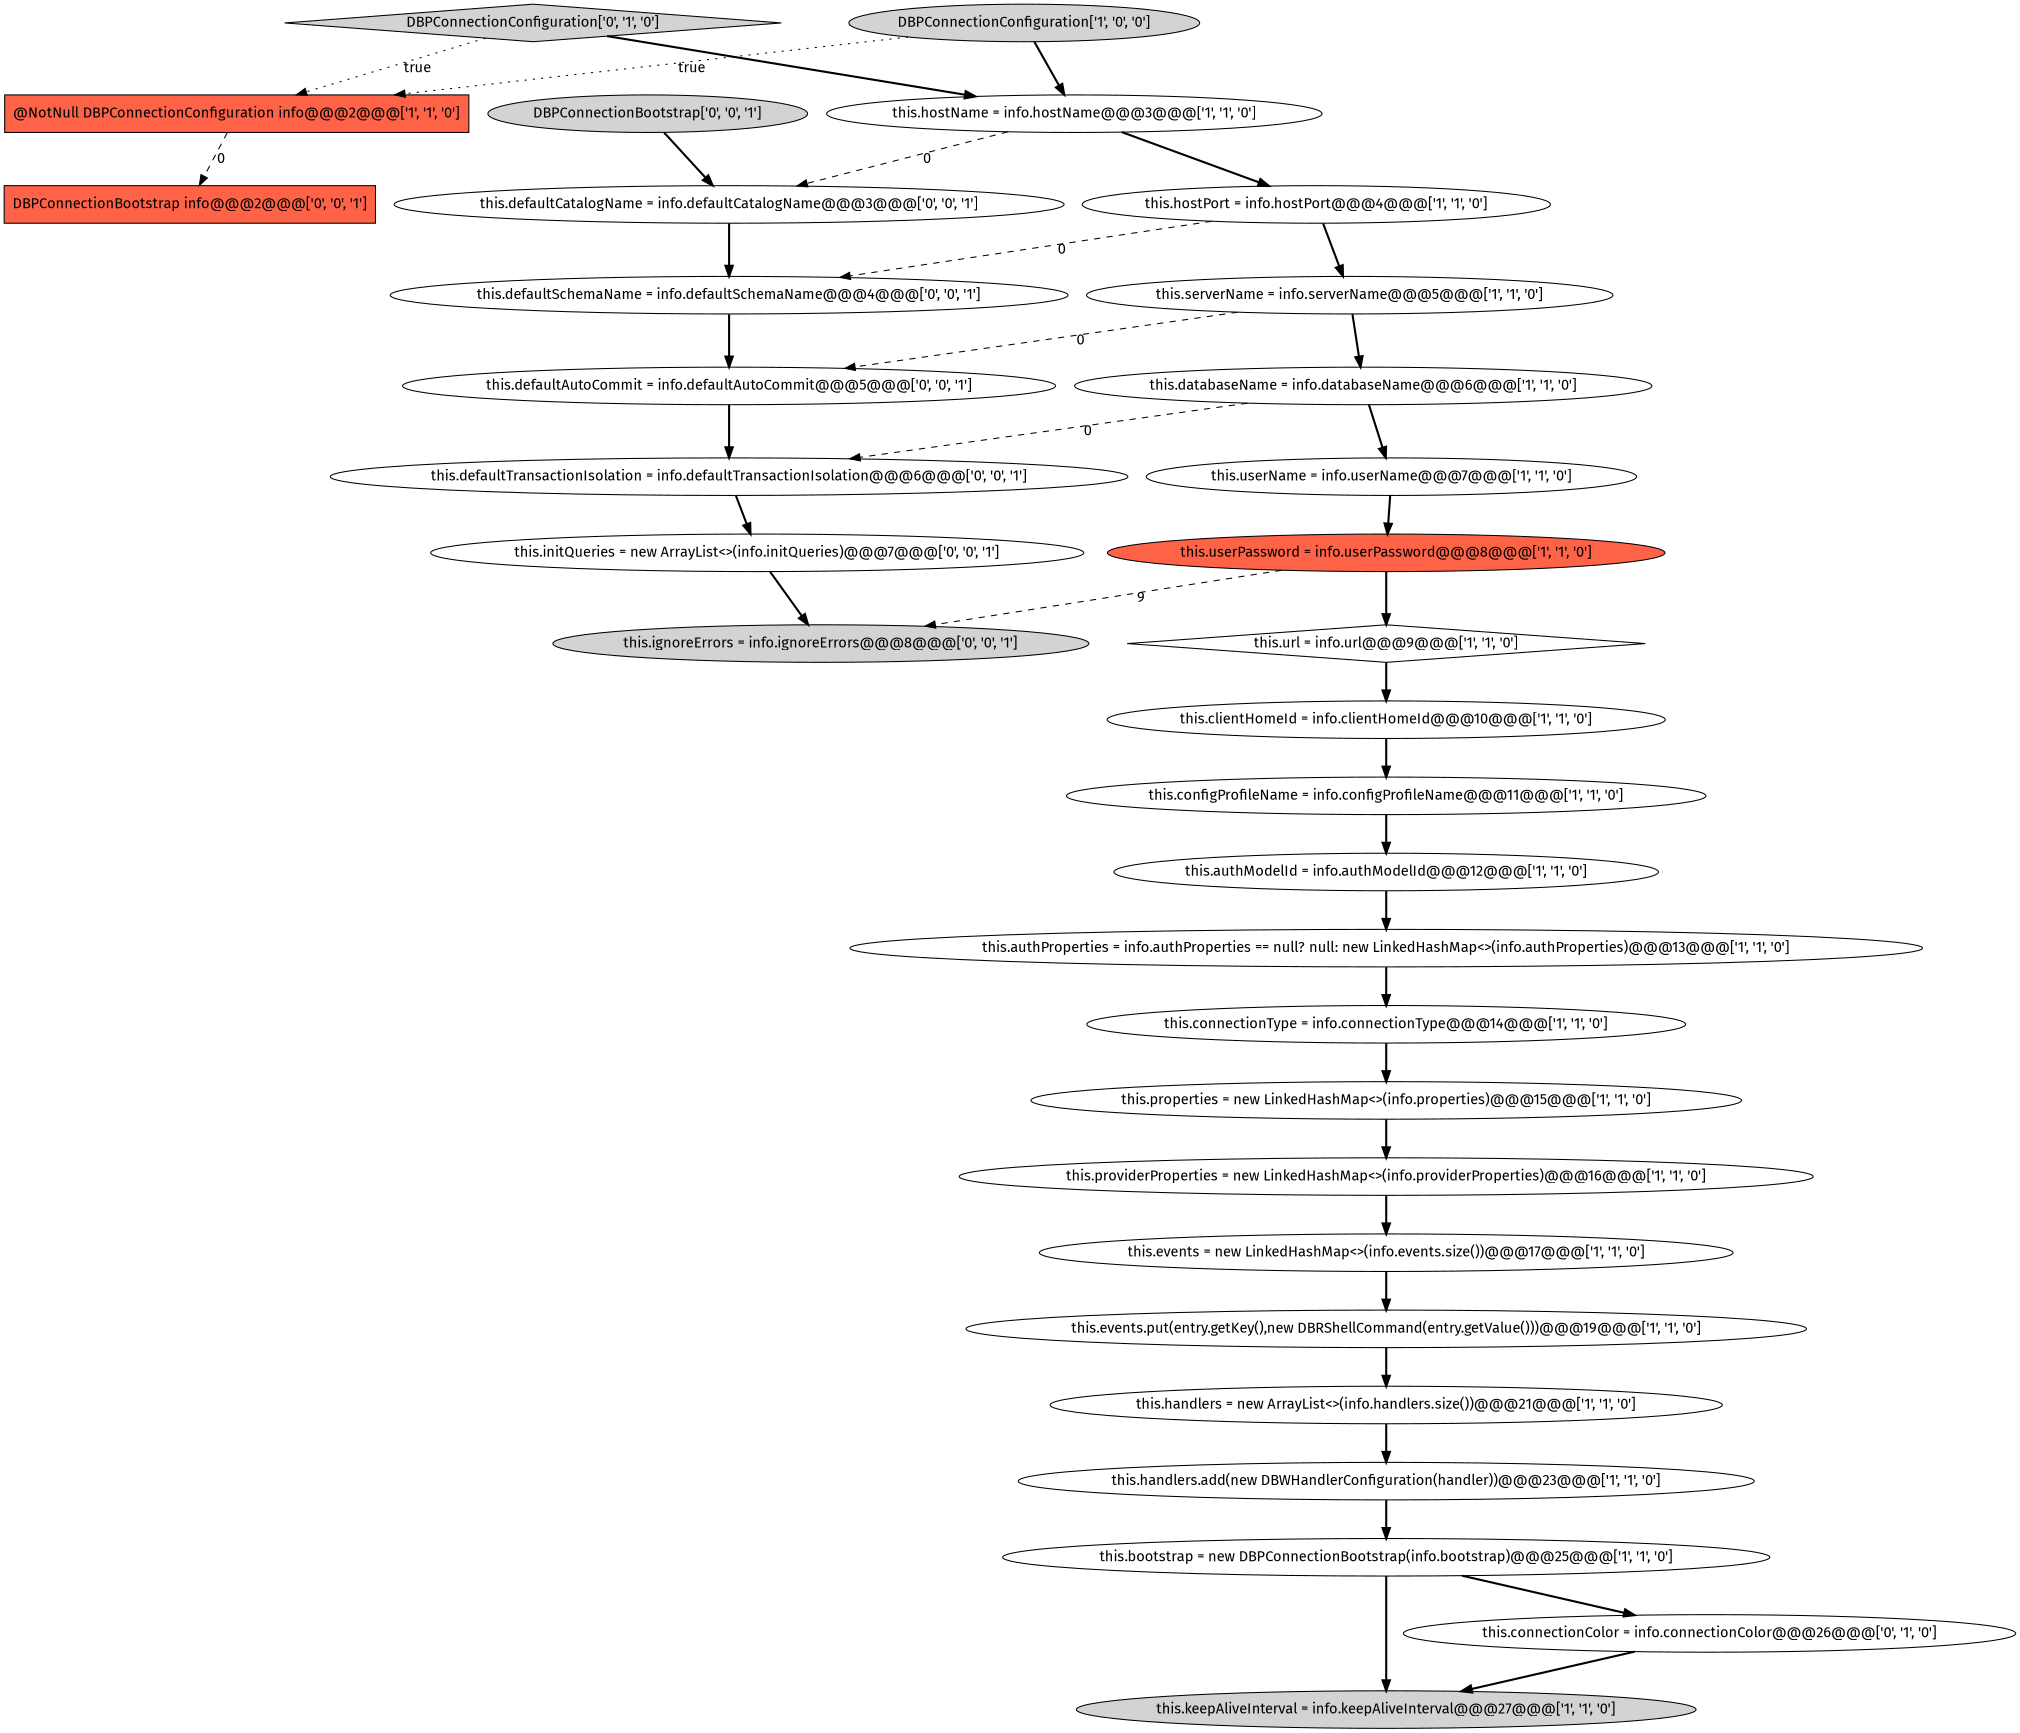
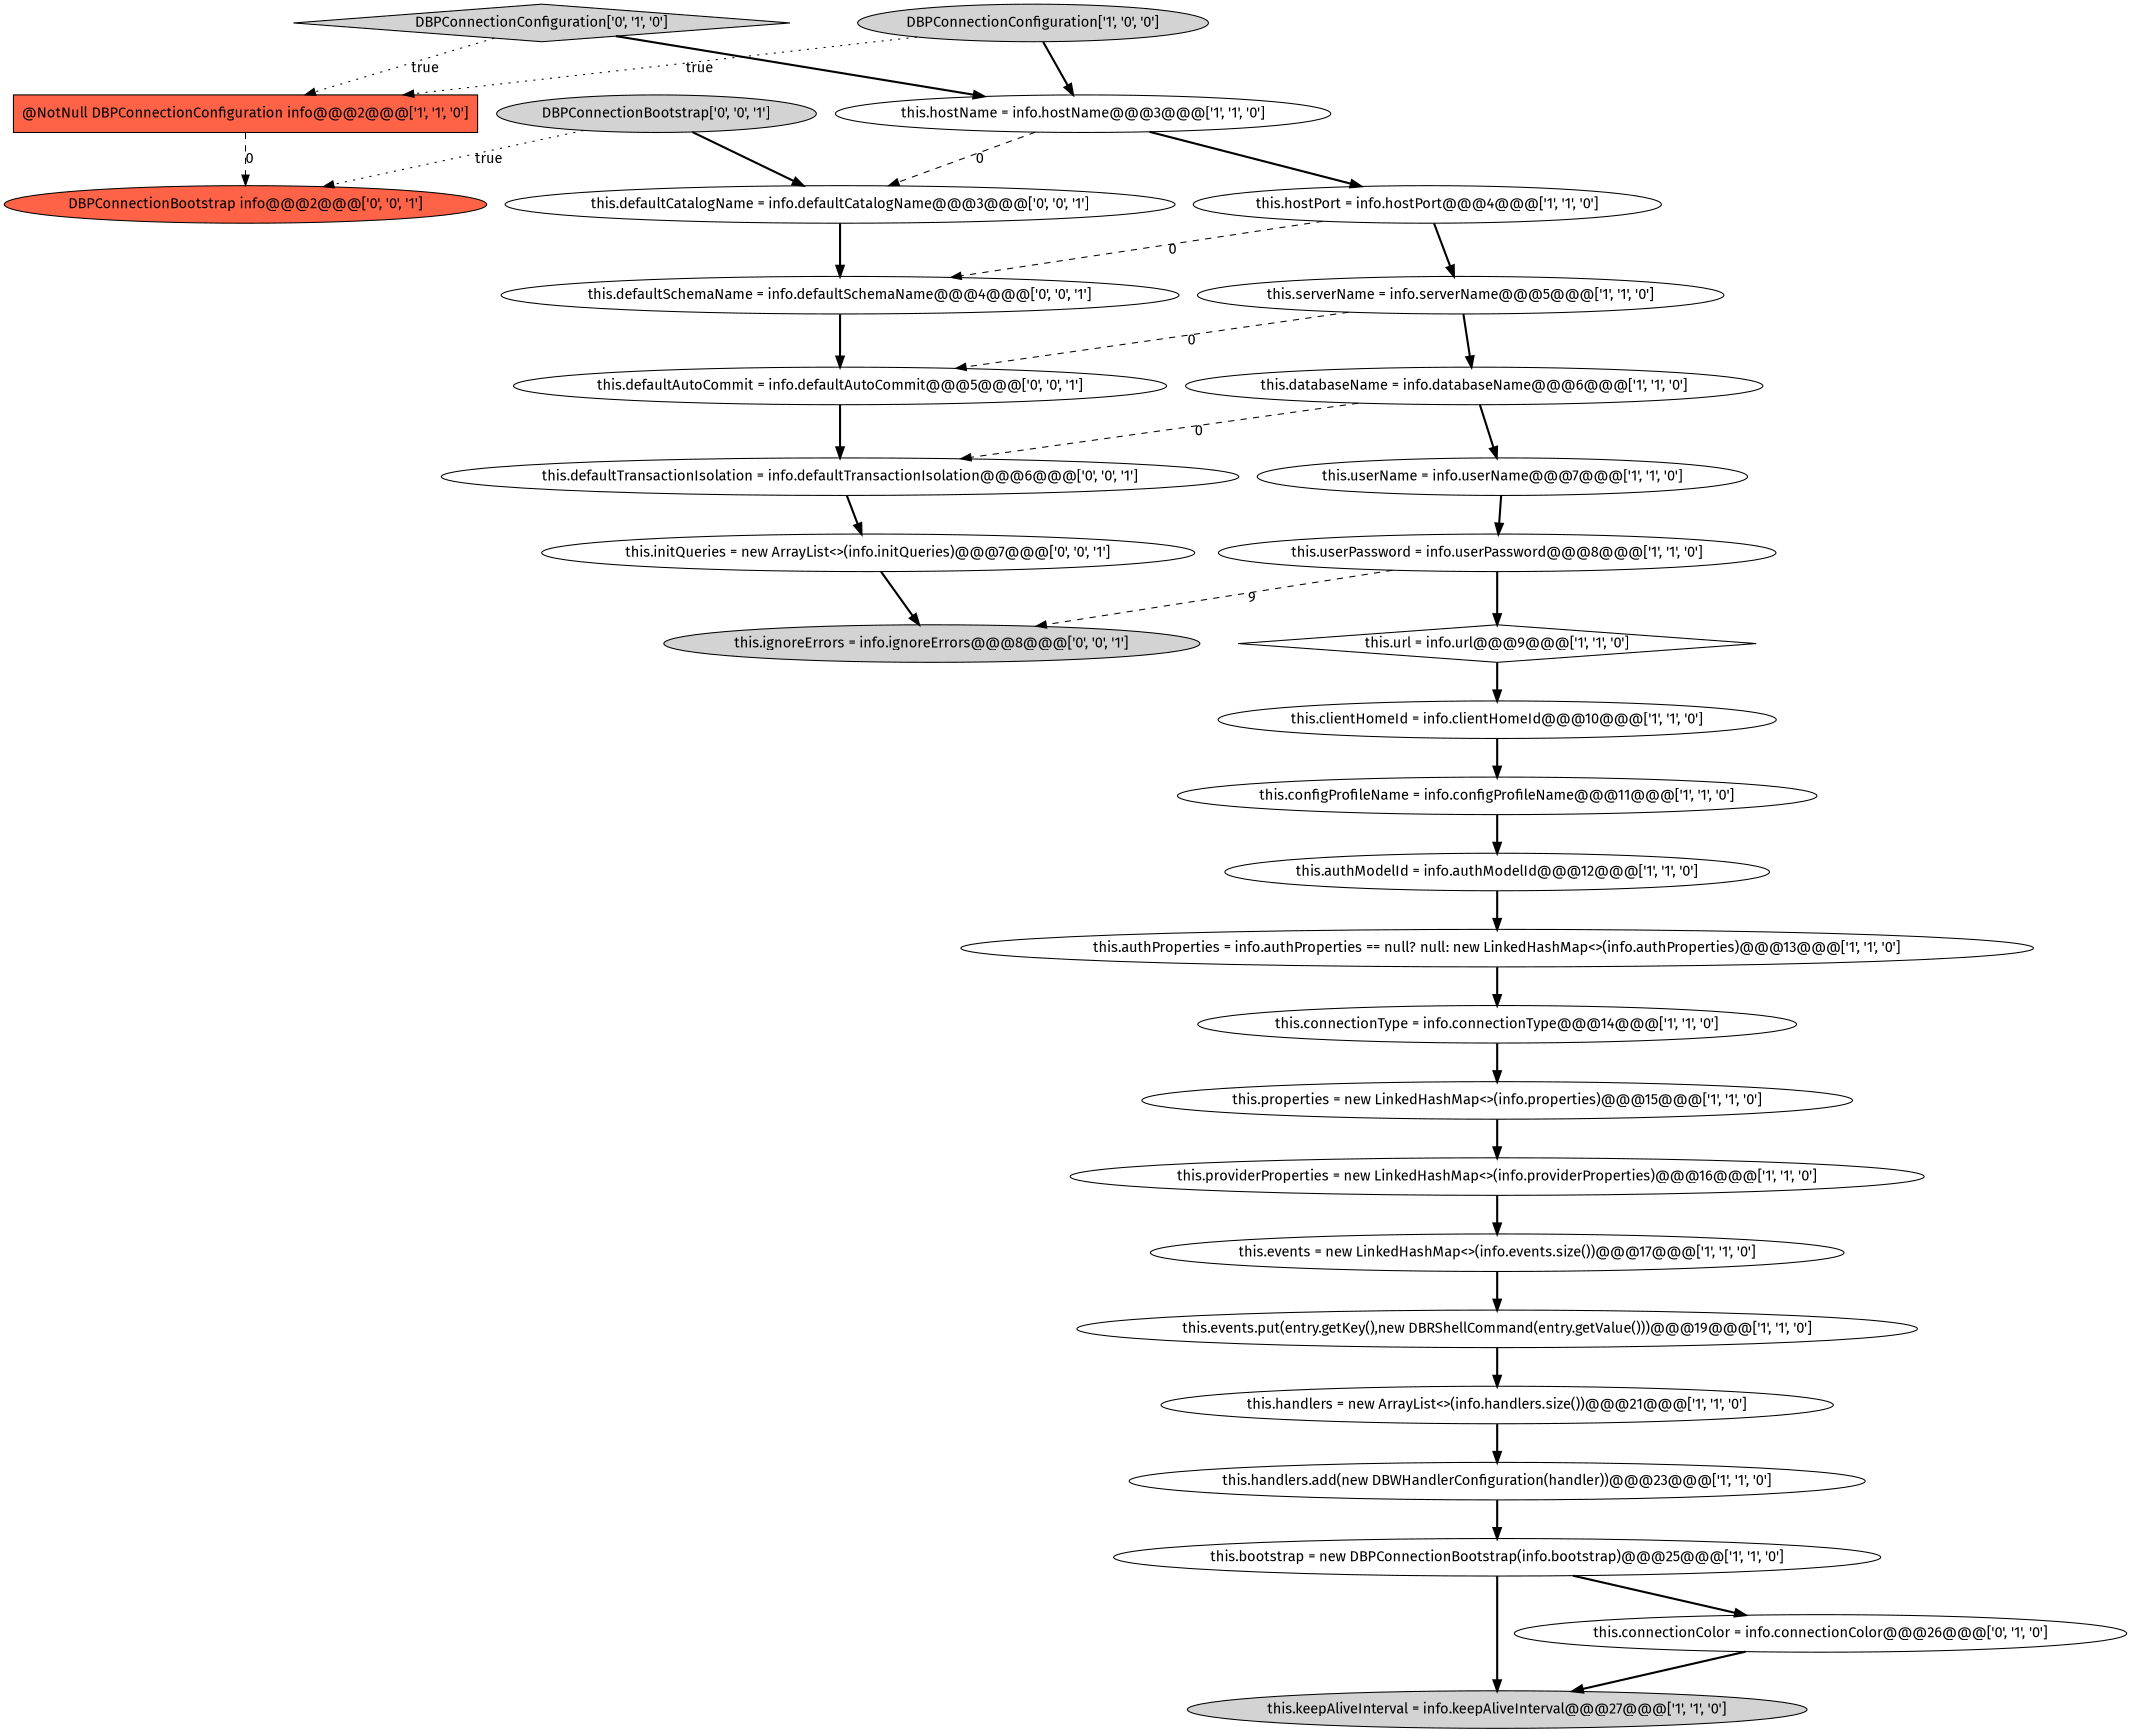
none -> (459, 157)
(190, 204) -> (246, 204)
(1386, 553) -> (1497, 553)
